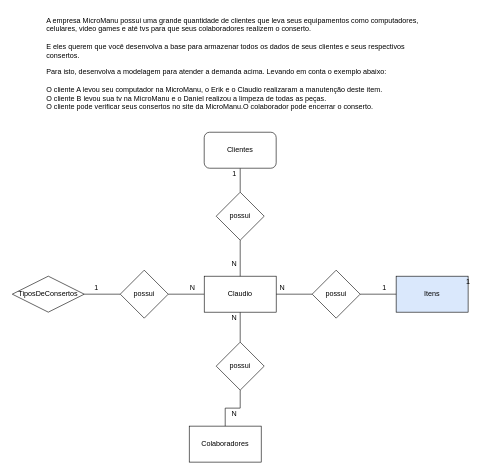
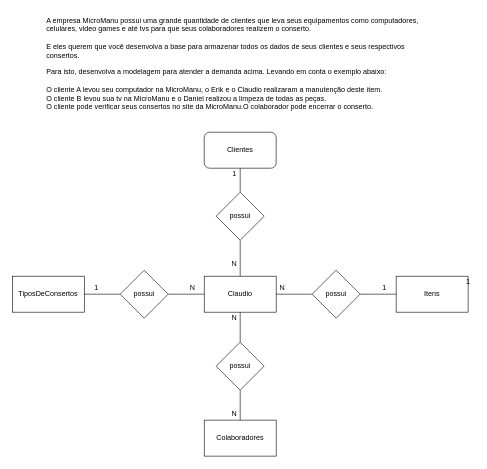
(48, 294) -> (48, 294)
(432, 294) -> (432, 294)
(225, 444) -> (240, 438)
